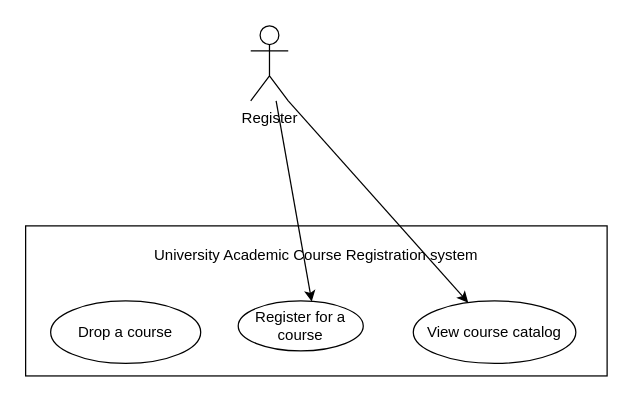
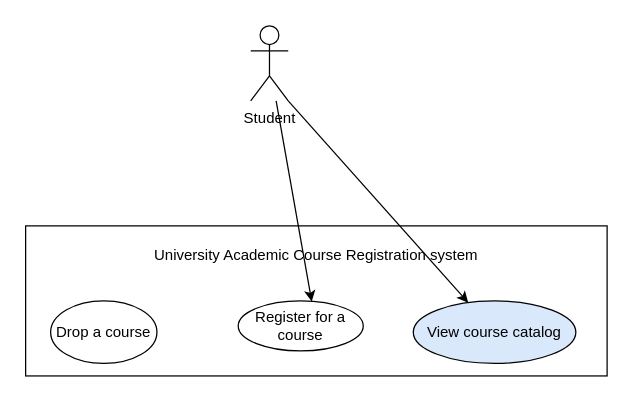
(270, 118) -> (270, 118)
(126, 332) -> (104, 332)
(494, 332) -> (494, 332)
